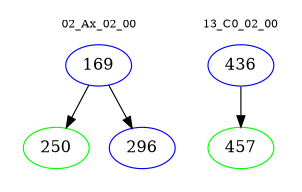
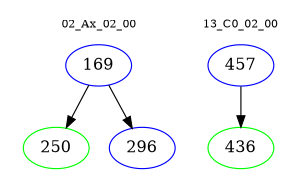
(241, 65) -> (241, 148)
(241, 101) -> (241, 101)
(241, 148) -> (241, 65)
